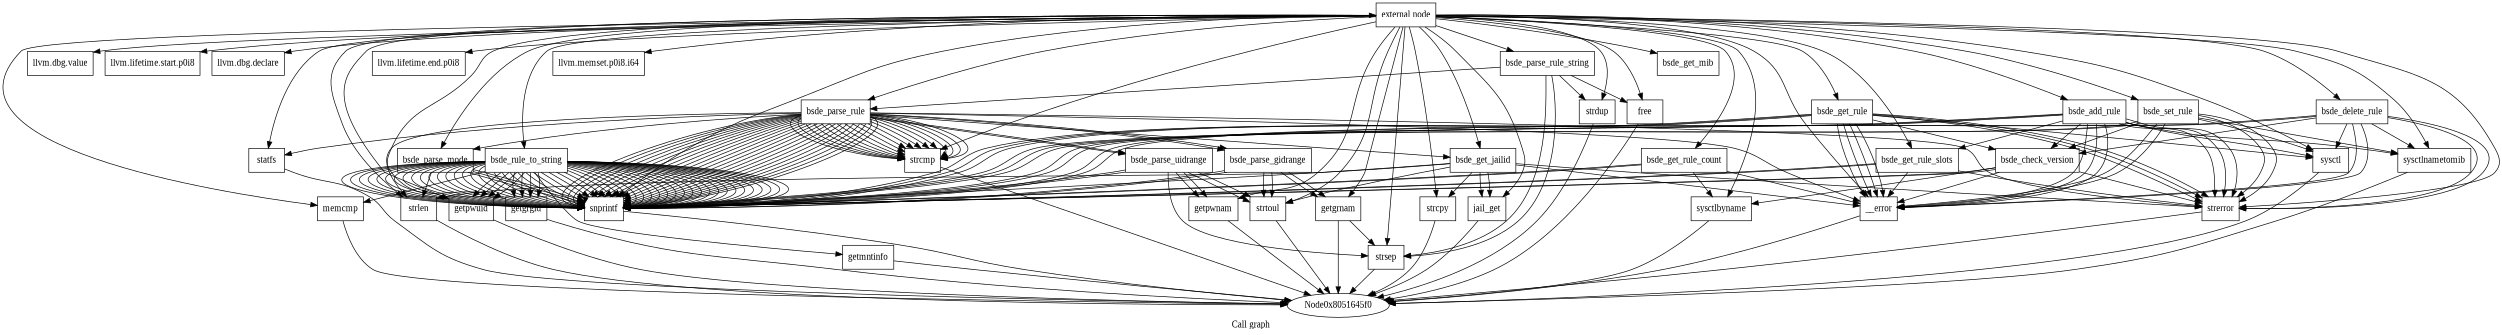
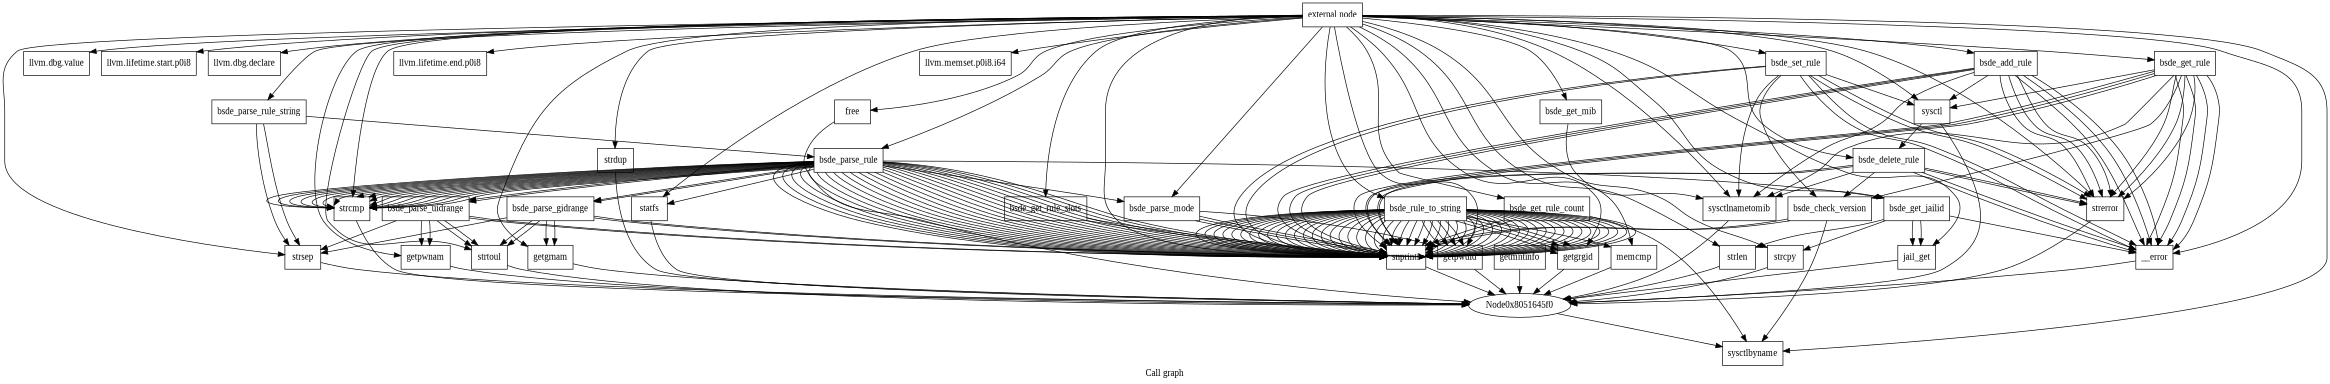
(552, 38) -> (1490, 182)
(1570, 85) -> none
(1596, 87) -> none
(570, 119) -> none
(1406, 122) -> none
(2343, 133) -> (1913, 134)
(2068, 134) -> none
(1616, 137) -> none
(2004, 137) -> none
none -> (1988, 139)
(428, 181) -> (1316, 223)
(1900, 182) -> none
(1371, 183) -> none
(1839, 186) -> none
(1952, 186) -> none
(1793, 187) -> none
(2137, 187) -> none
(1040, 188) -> none
(2076, 190) -> none
none -> (1634, 195)
(1360, 231) -> (417, 235)
(674, 238) -> none
(1624, 272) -> (1636, 329)
